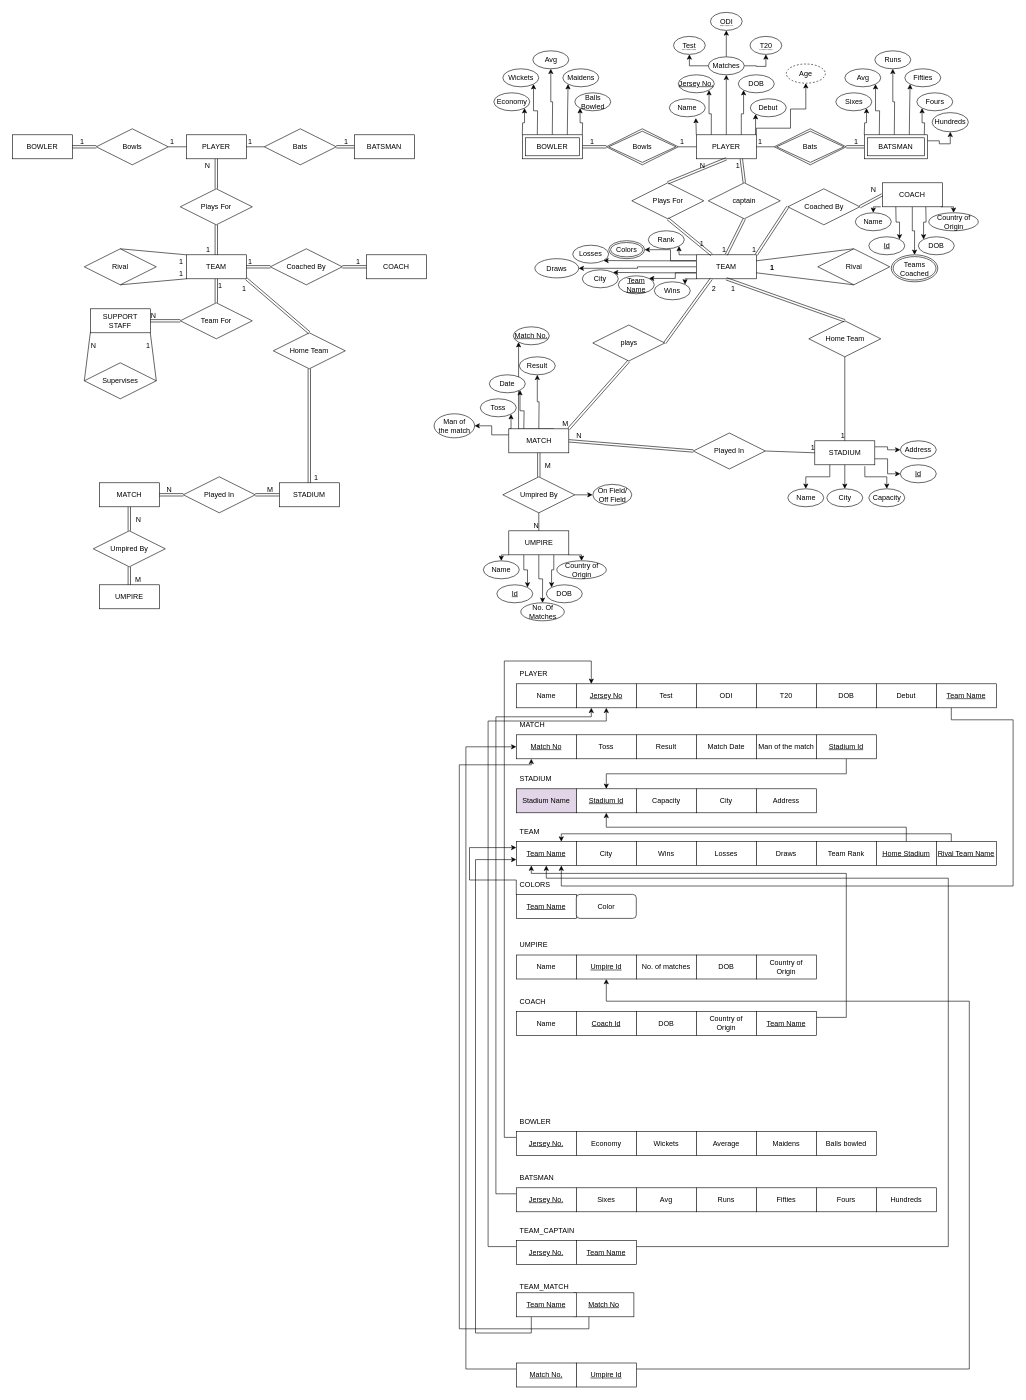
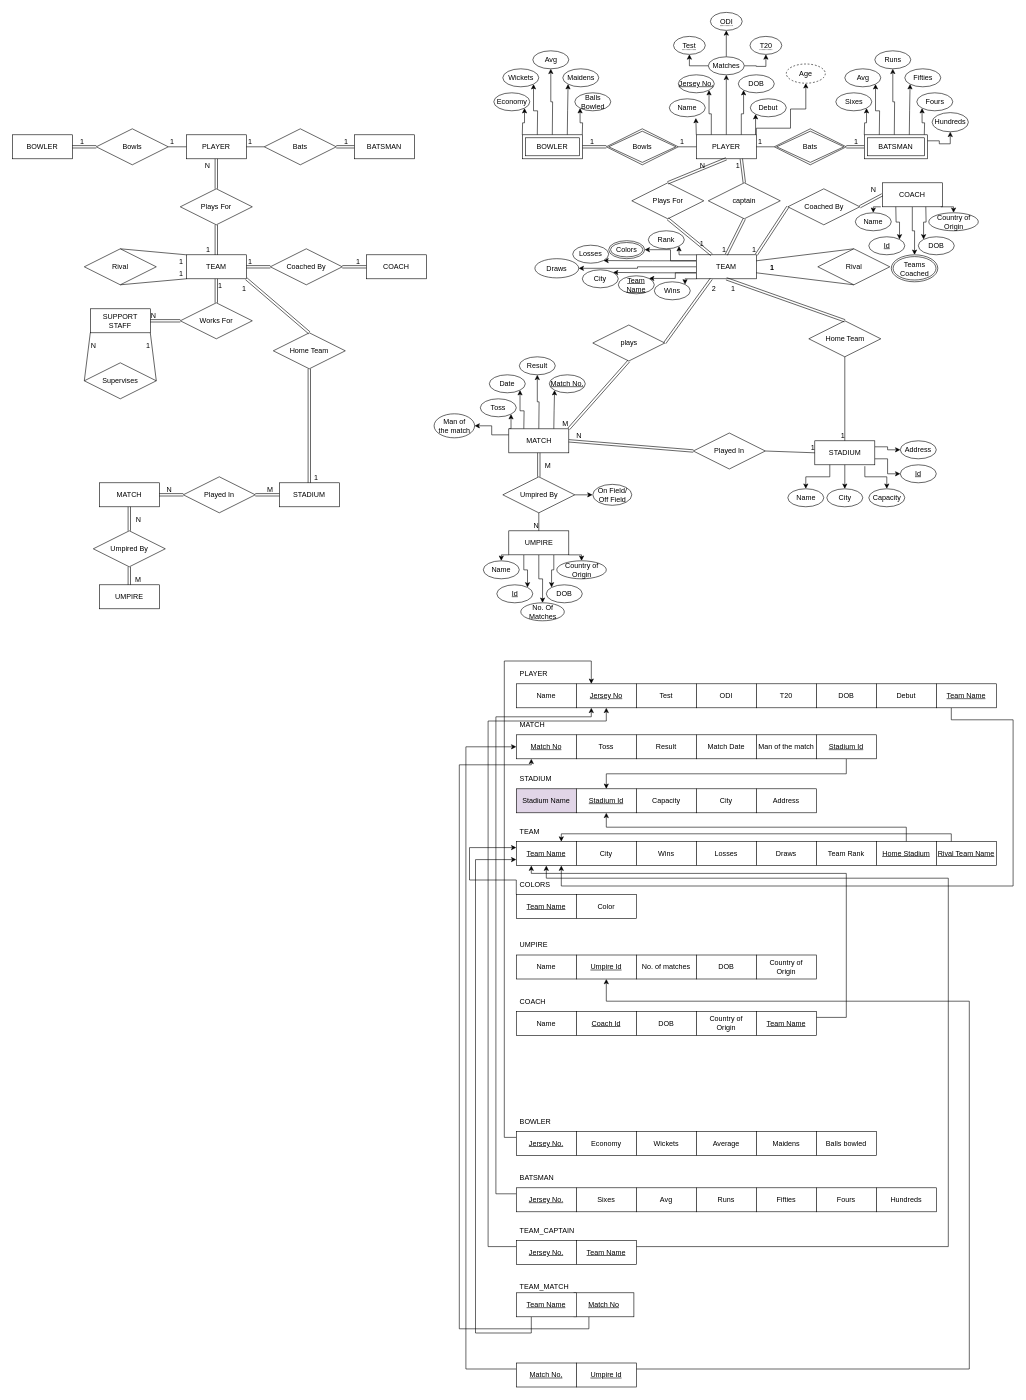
(216, 321) -> (216, 321)
(531, 336) -> (567, 384)
(606, 906) -> (606, 906)
